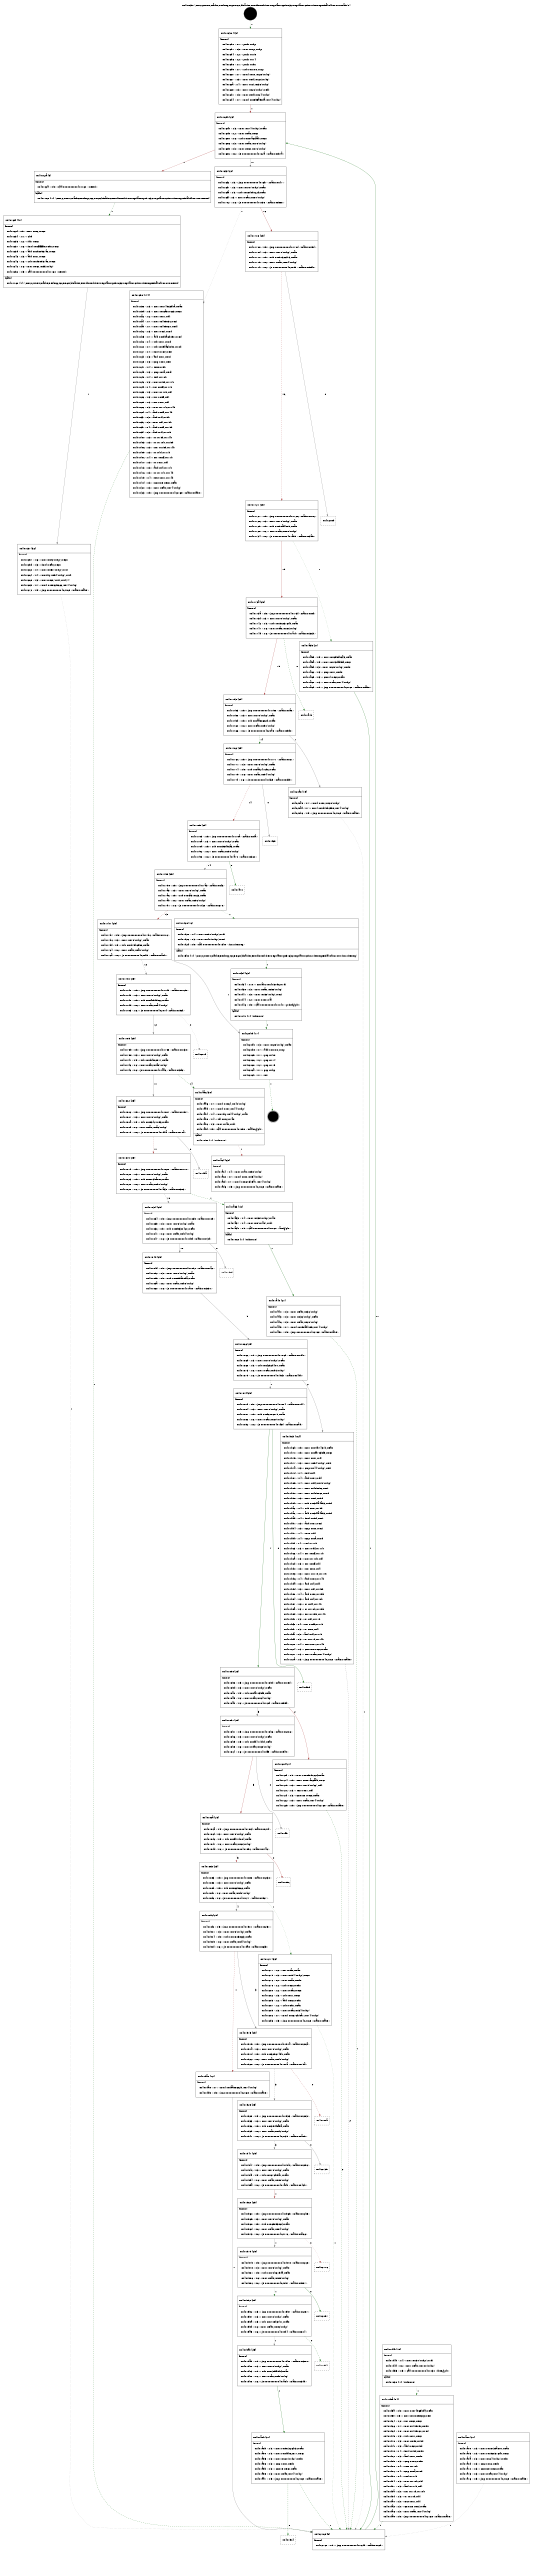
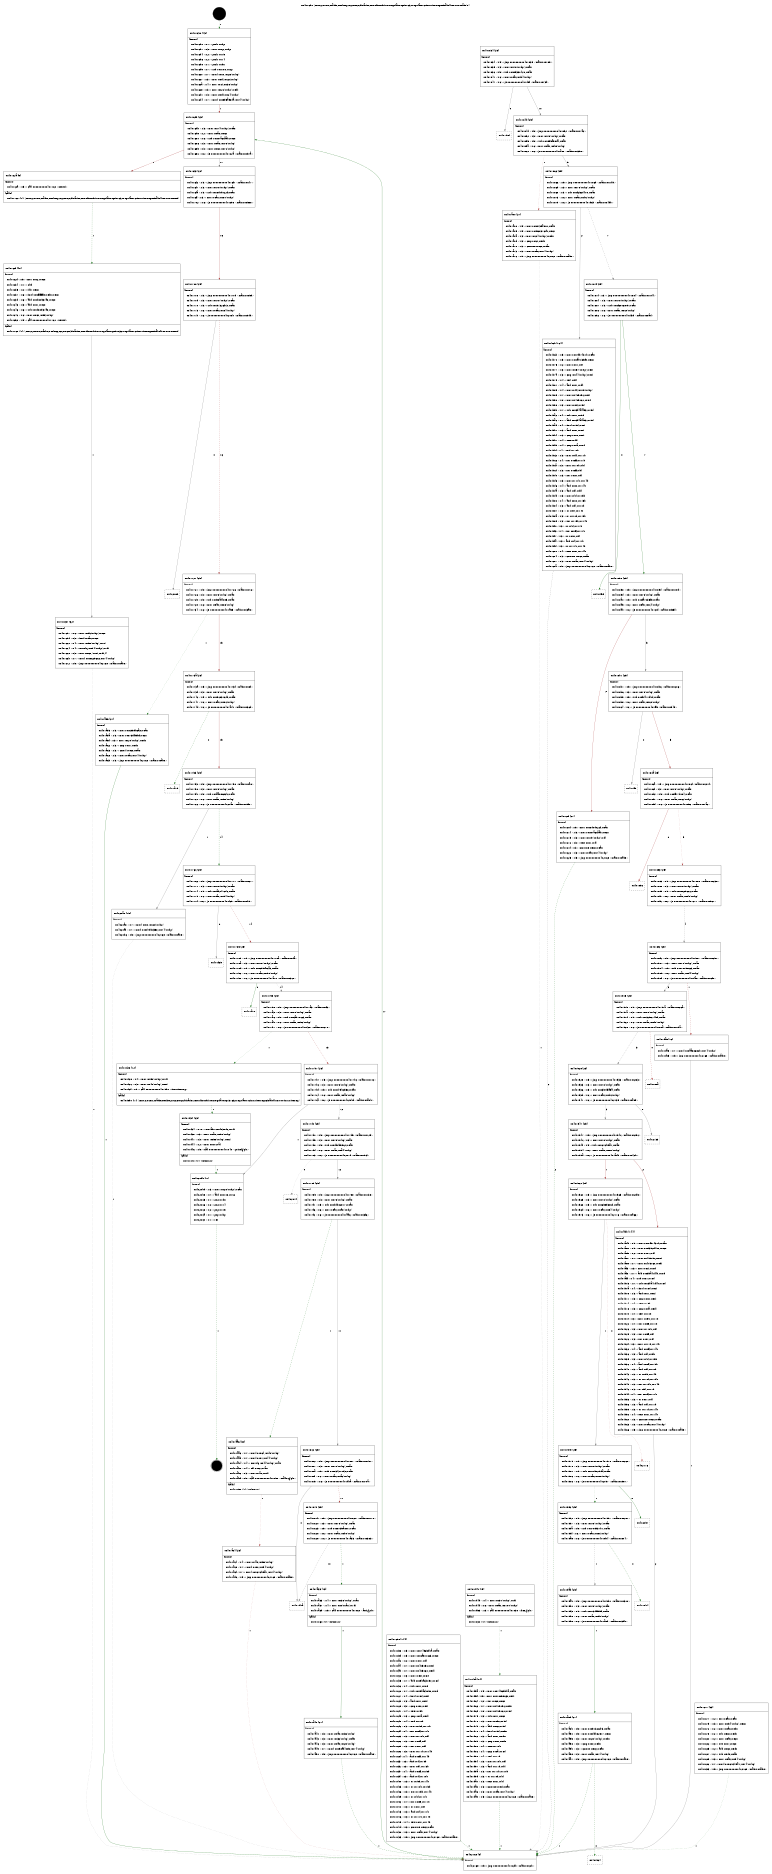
none -> (540, 182)
(223, 255) -> none
(191, 1084) -> (330, 1331)
(166, 1198) -> (313, 1571)
none -> (651, 1331)
none -> (271, 1795)
(283, 1926) -> none
